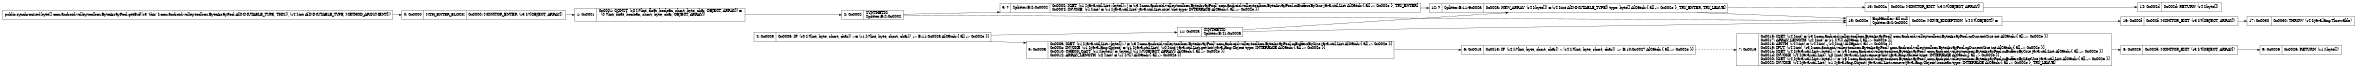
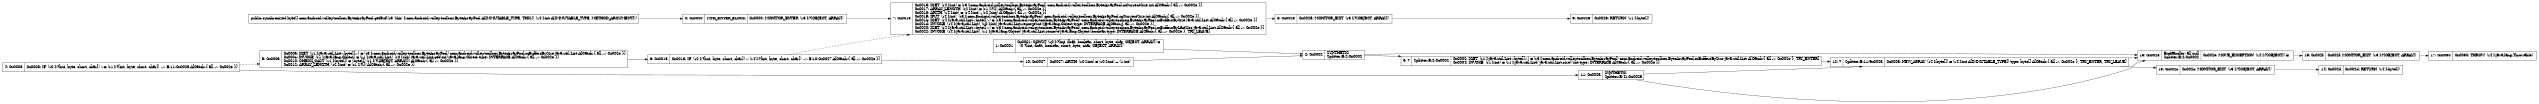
(569, 15) -> (867, 19)
(1007, 42) -> (248, 64)
none -> (1078, 62)
